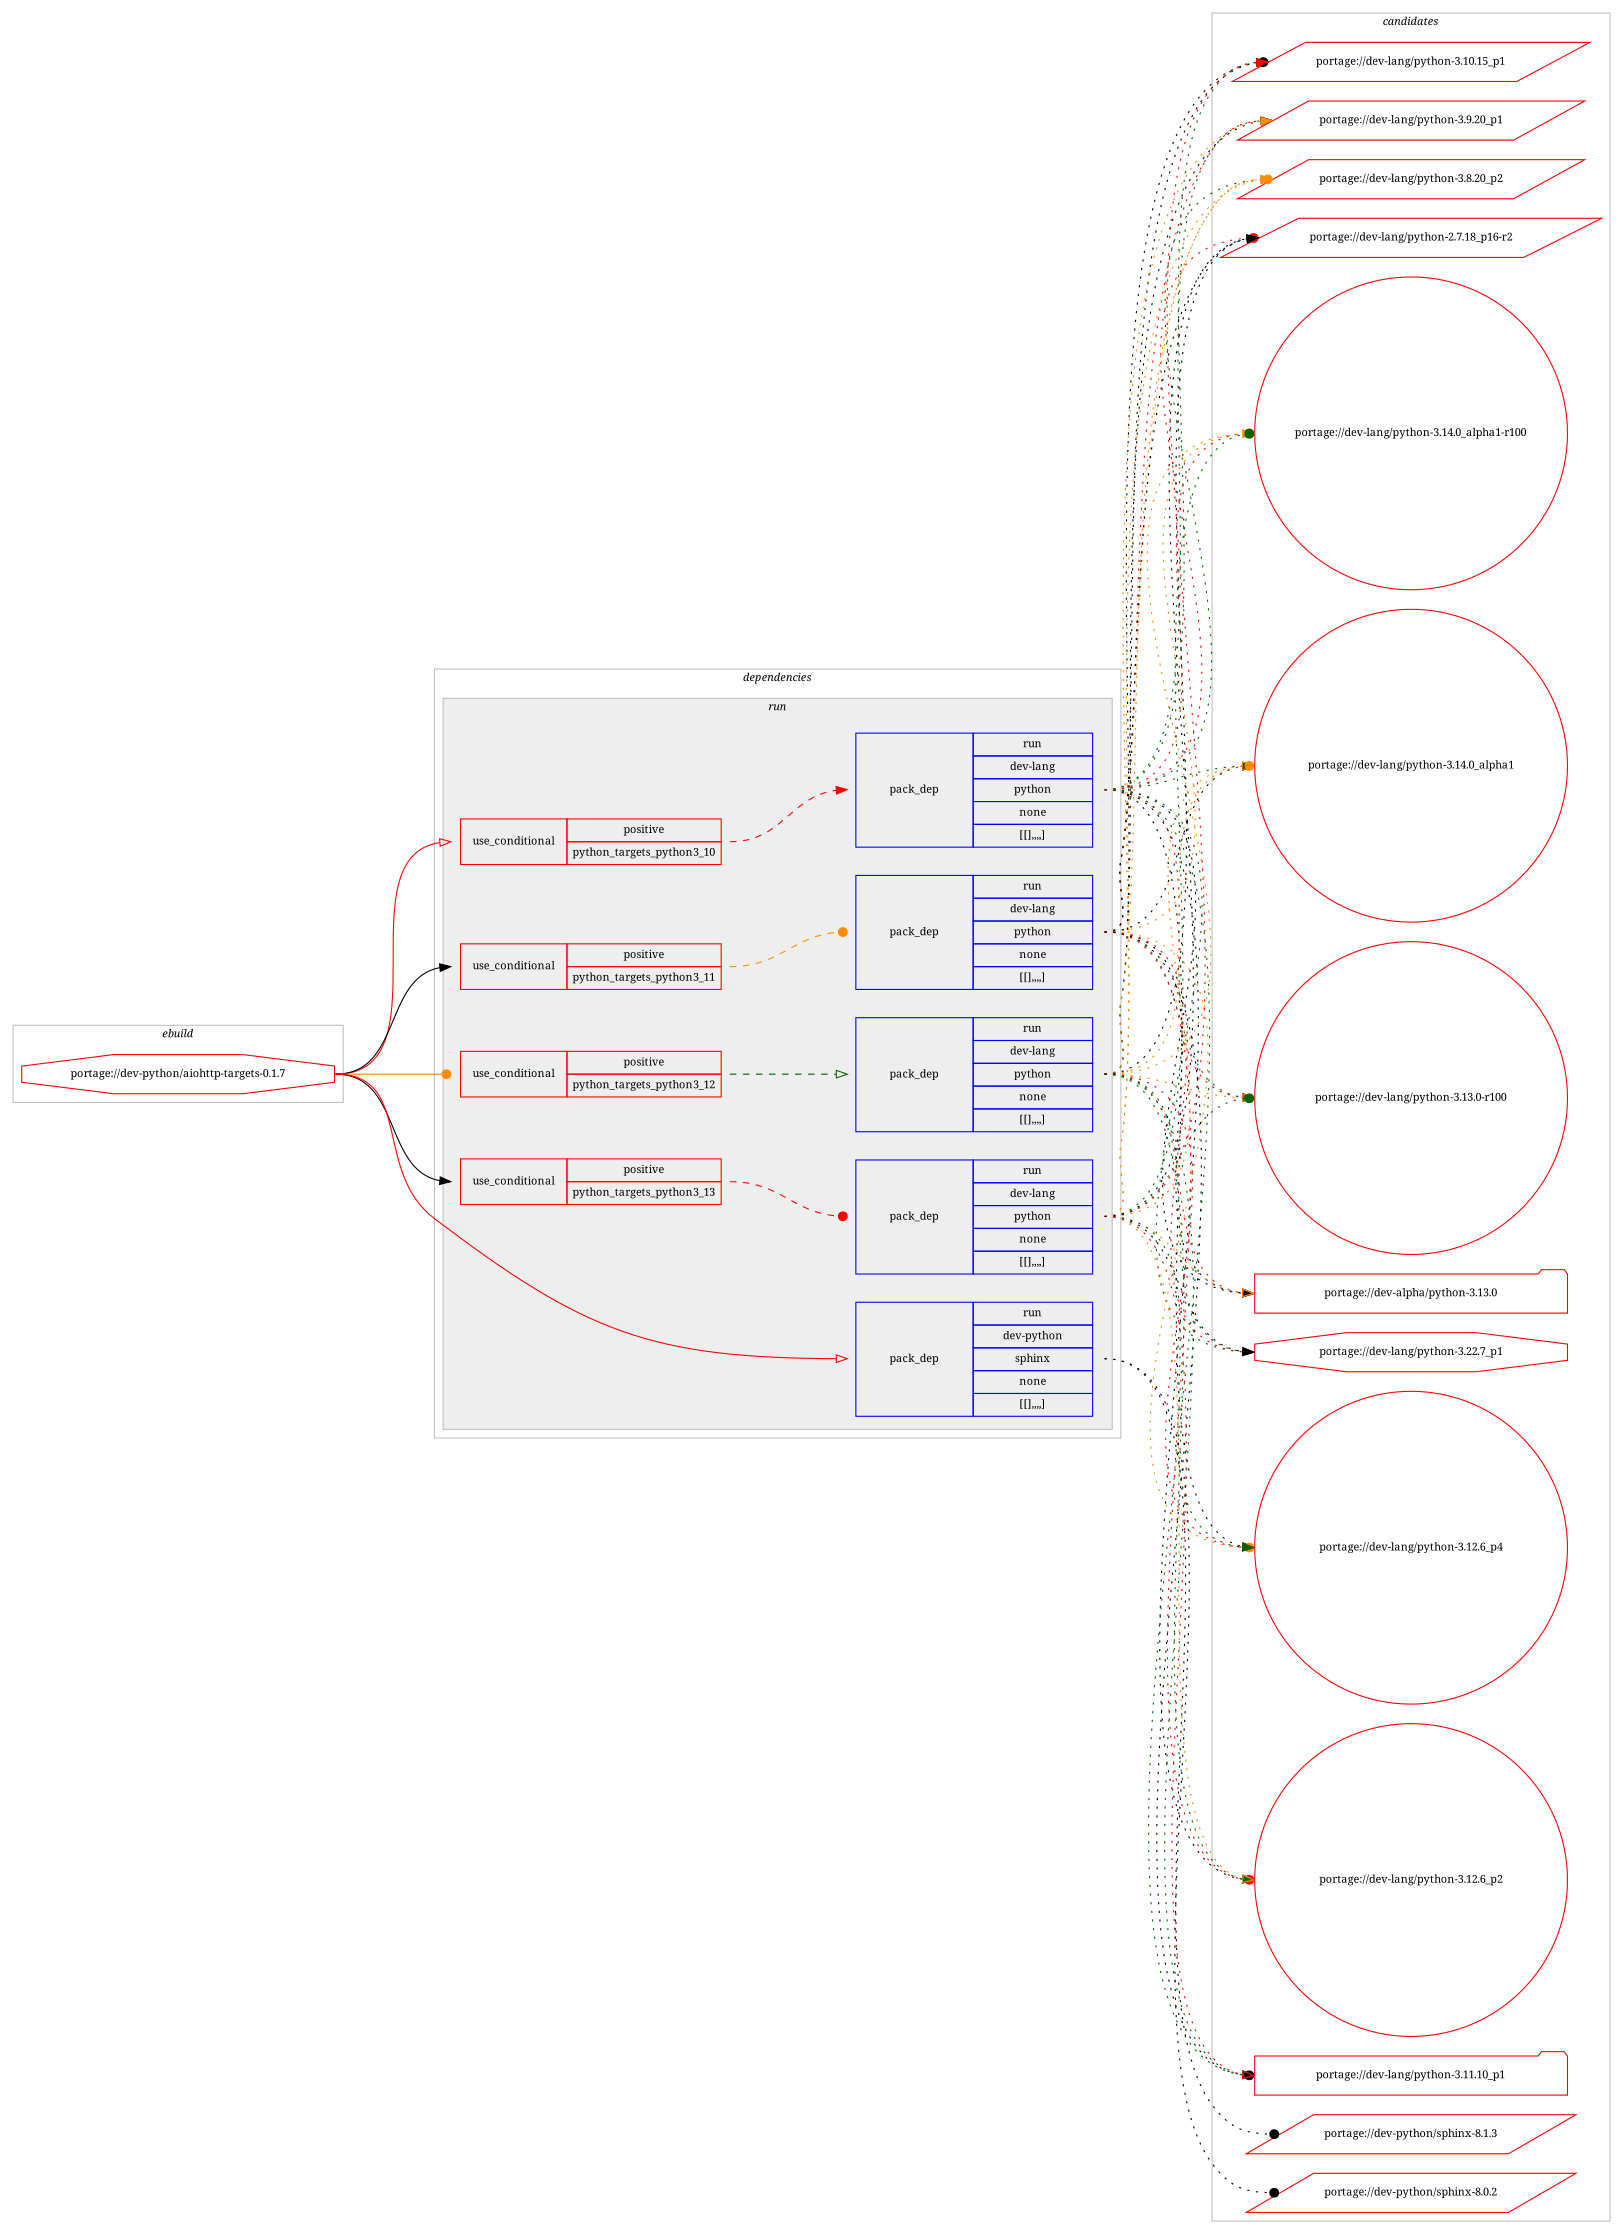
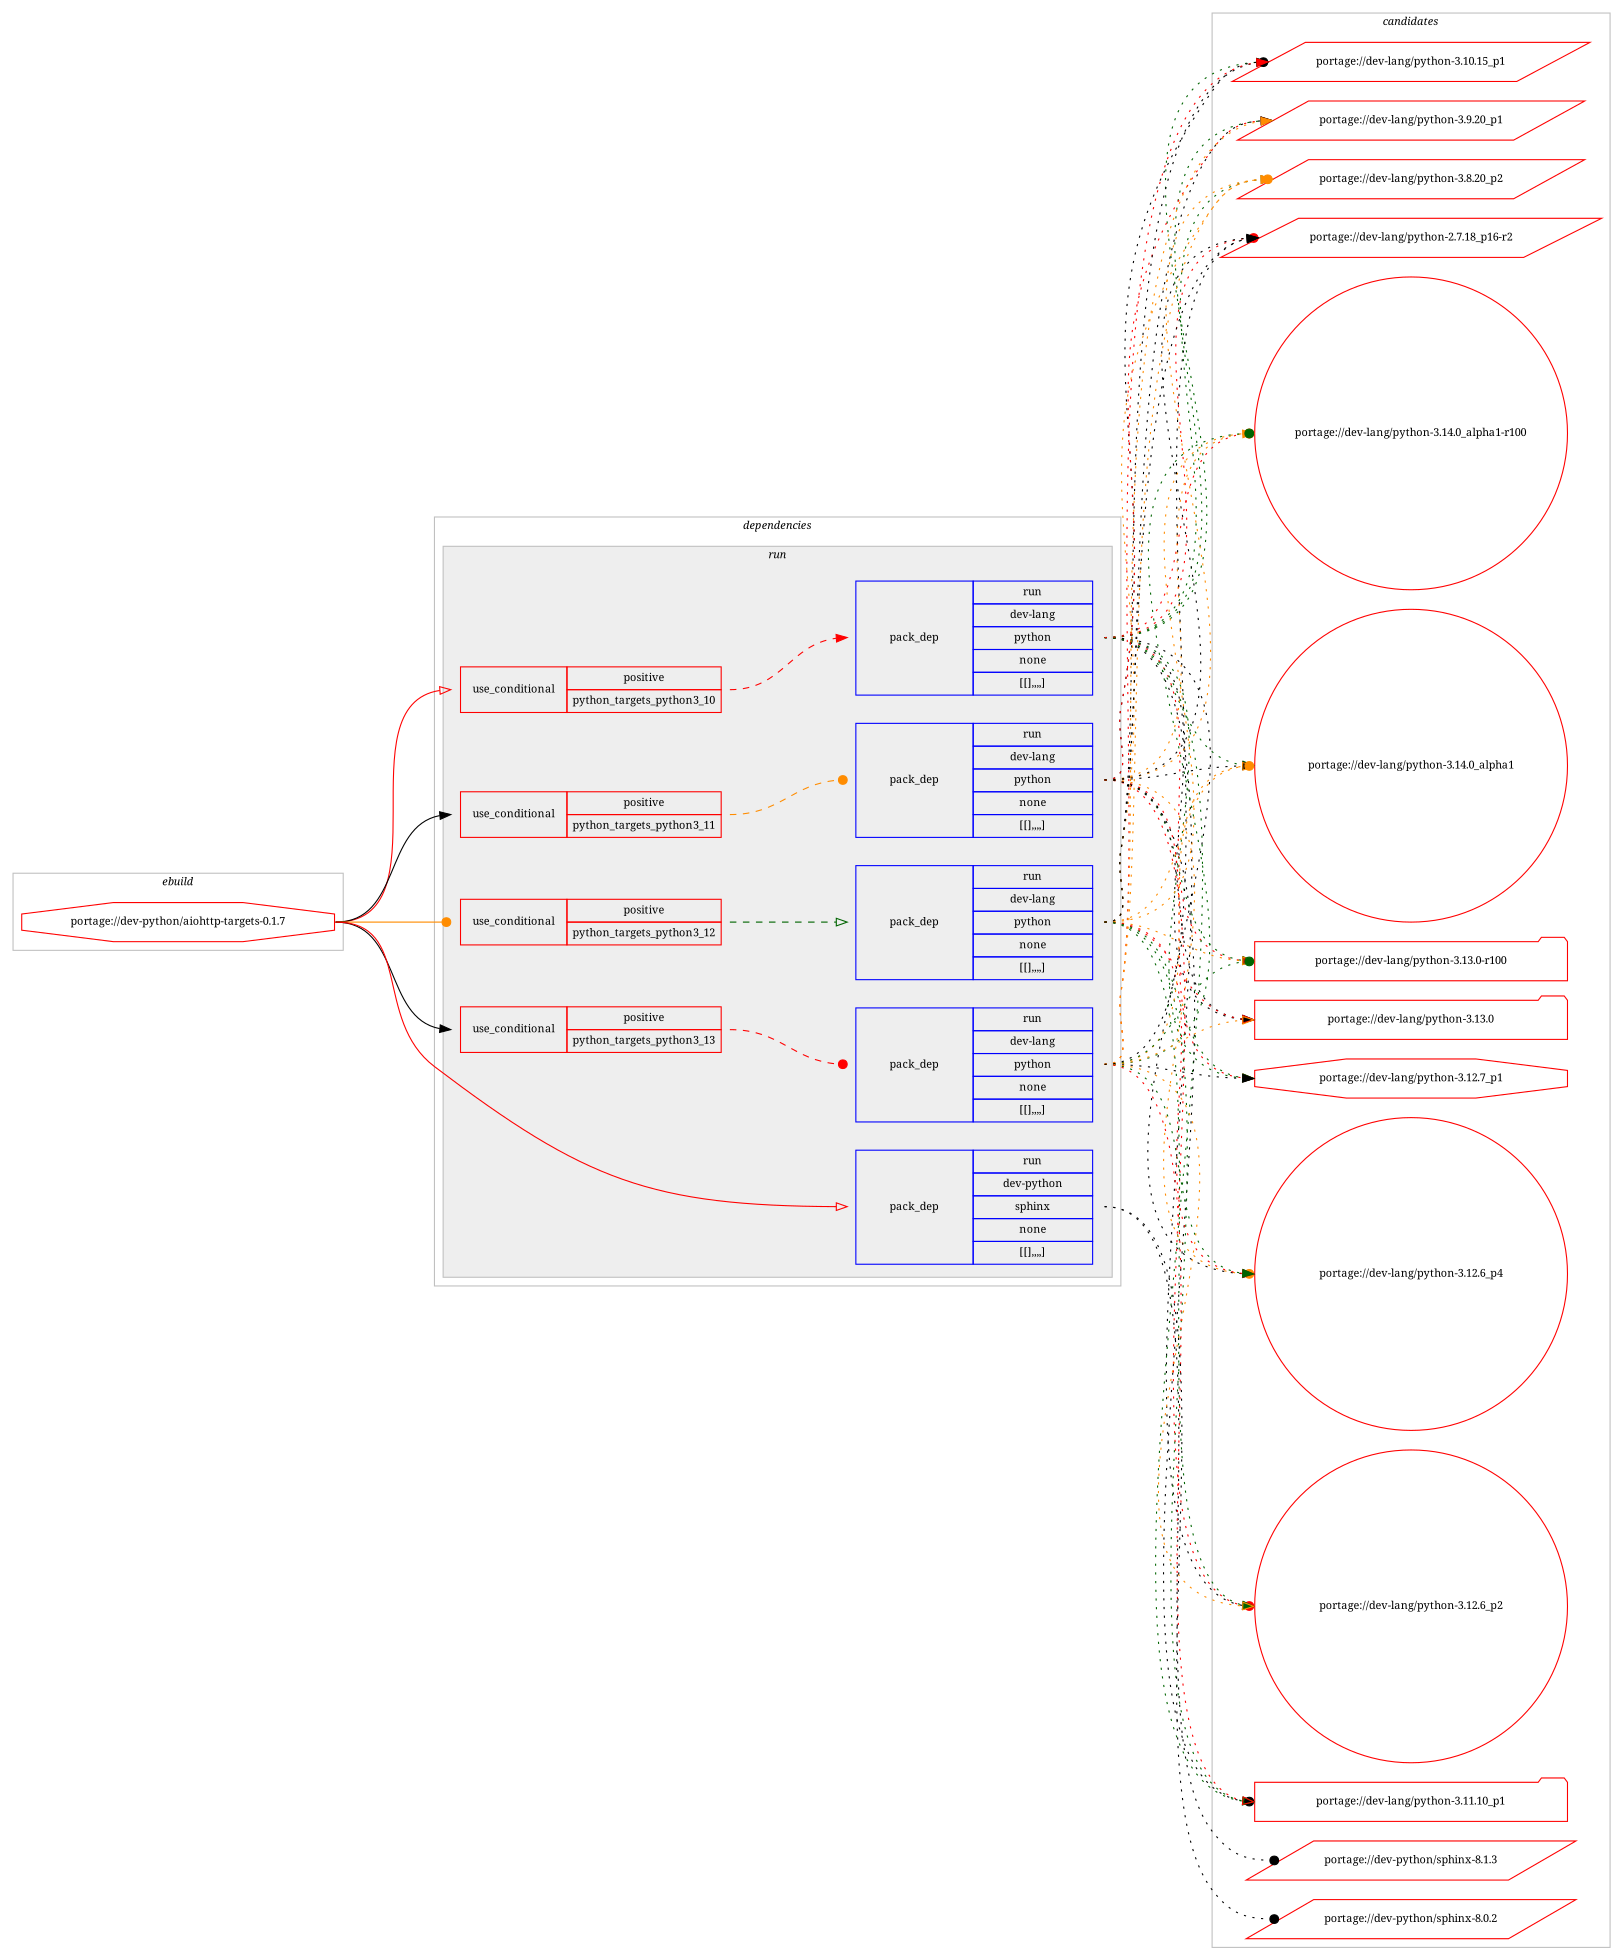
(1411, 1098) -> (1411, 961)
(1411, 1294) -> (1411, 1020)
(1411, 1352) -> (1411, 1079)
